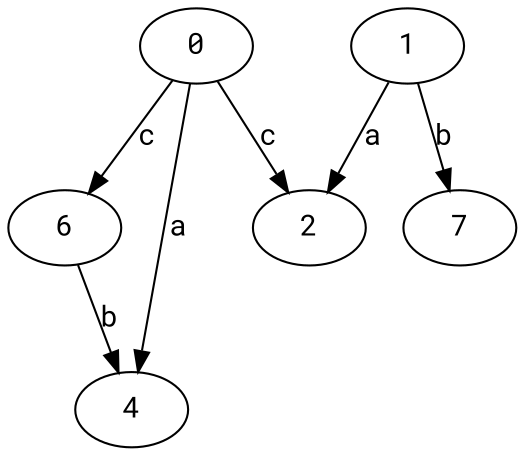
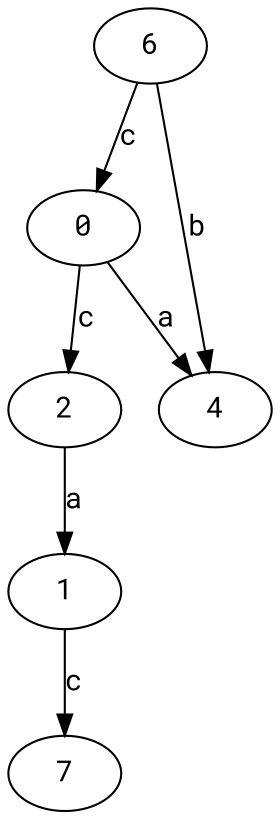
(364, 128) -> (65, 490)
(137, 129) -> (121, 127)
(444, 137) -> (74, 682)
